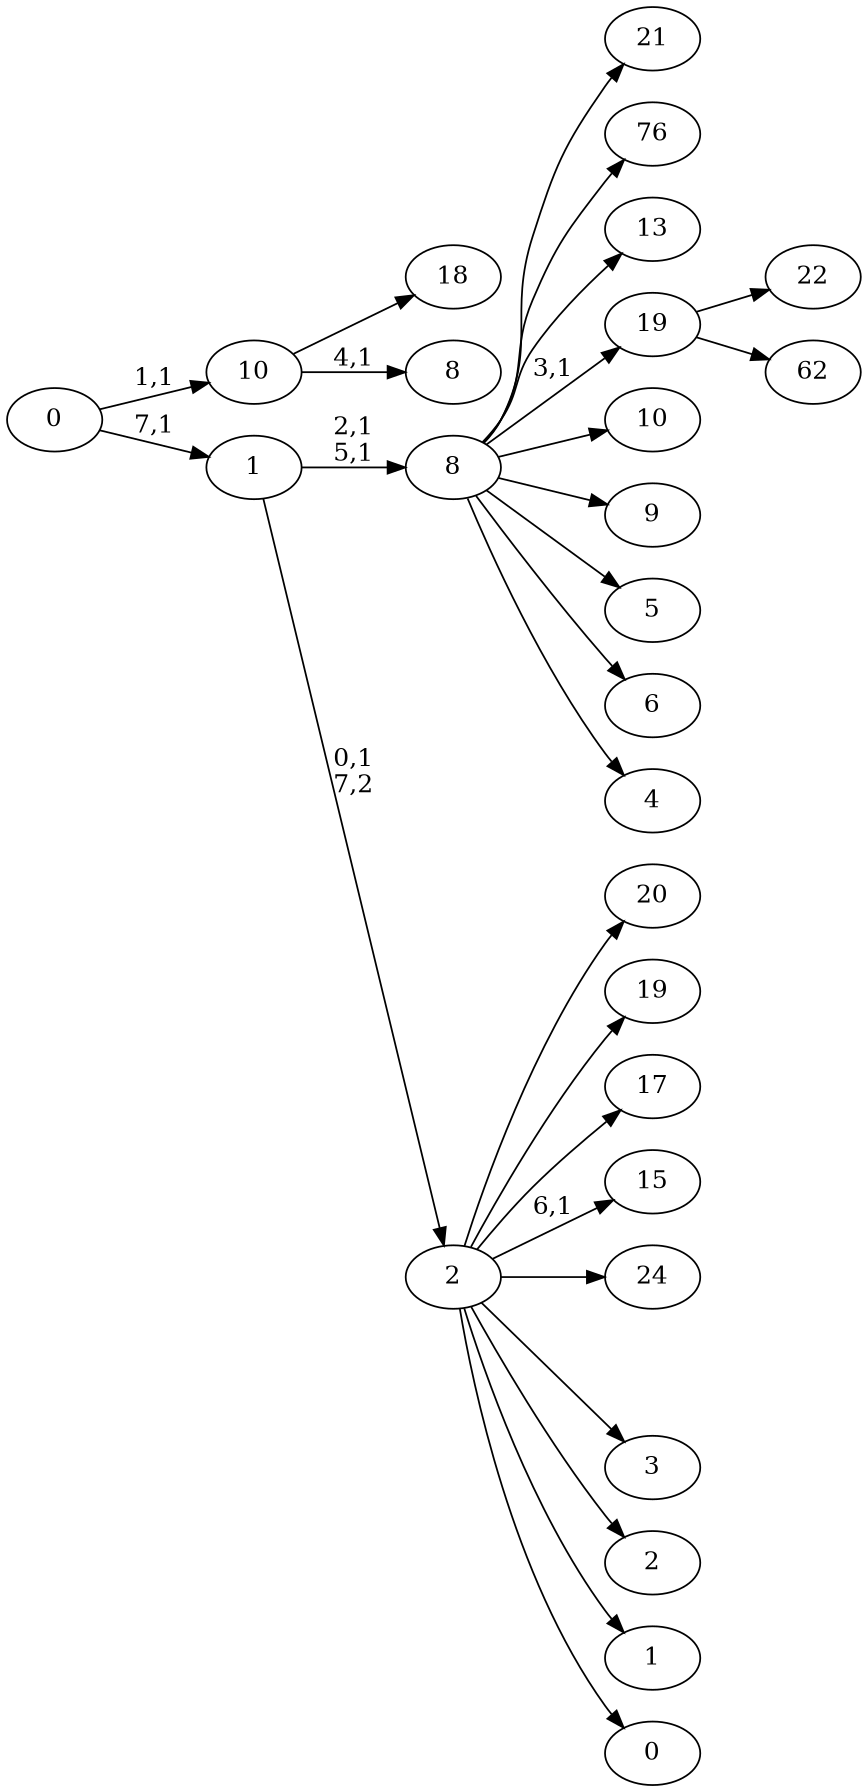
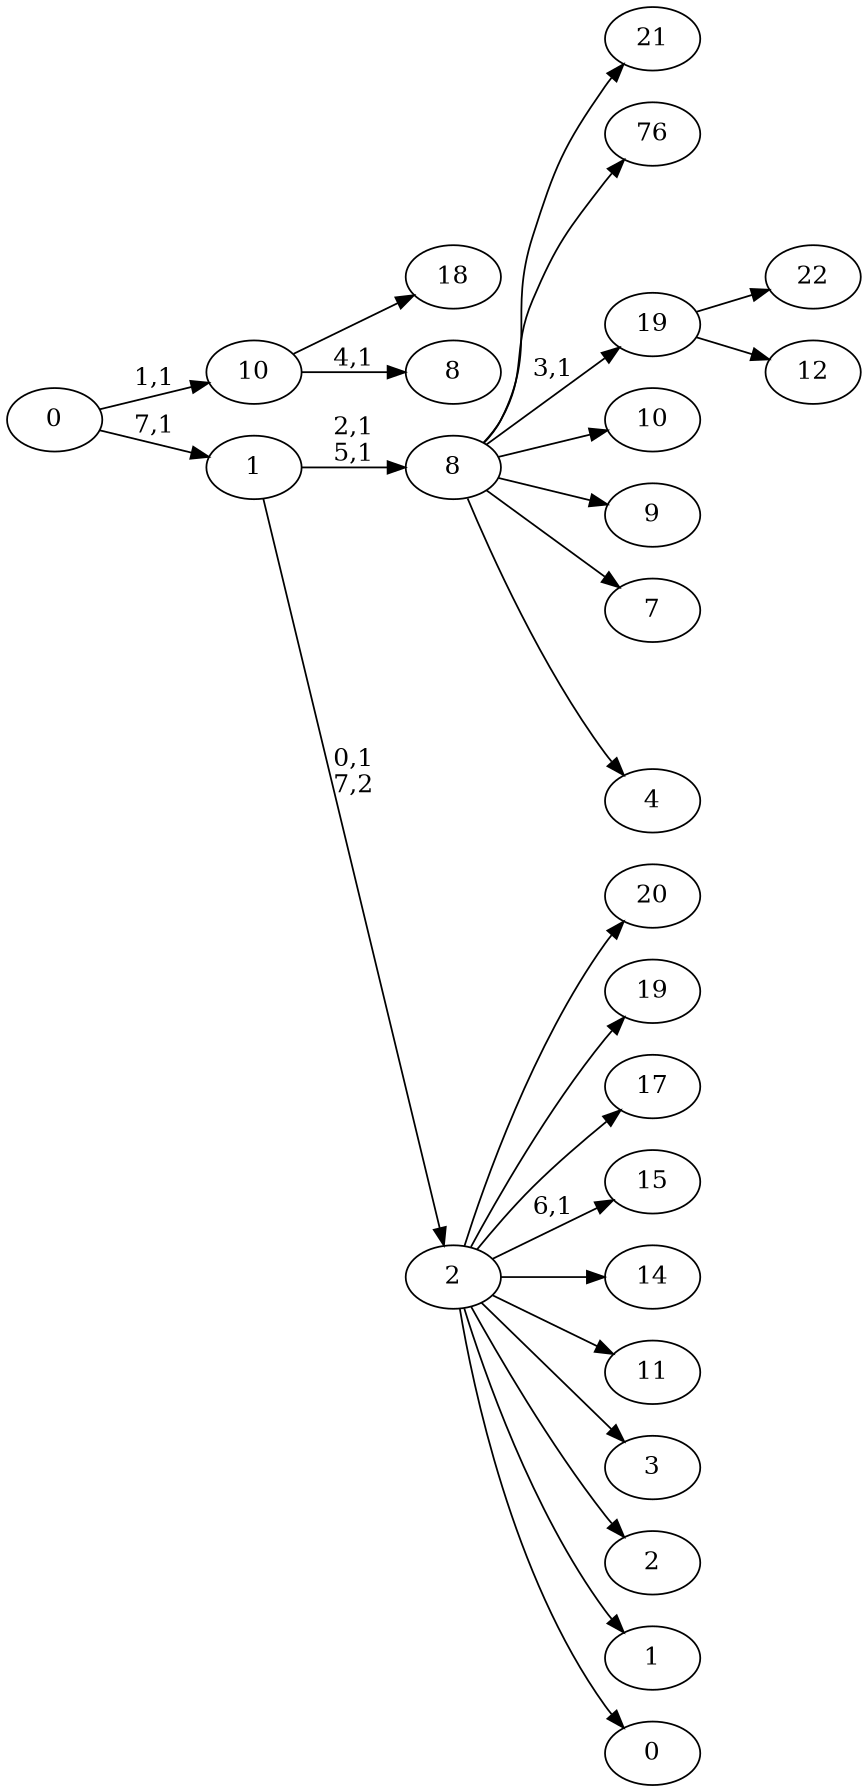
(653, 229) -> none
(813, 372) -> (813, 372)
(653, 610) -> (653, 610)
(653, 706) -> none
(653, 1277) -> (653, 1277)
none -> (653, 1372)
